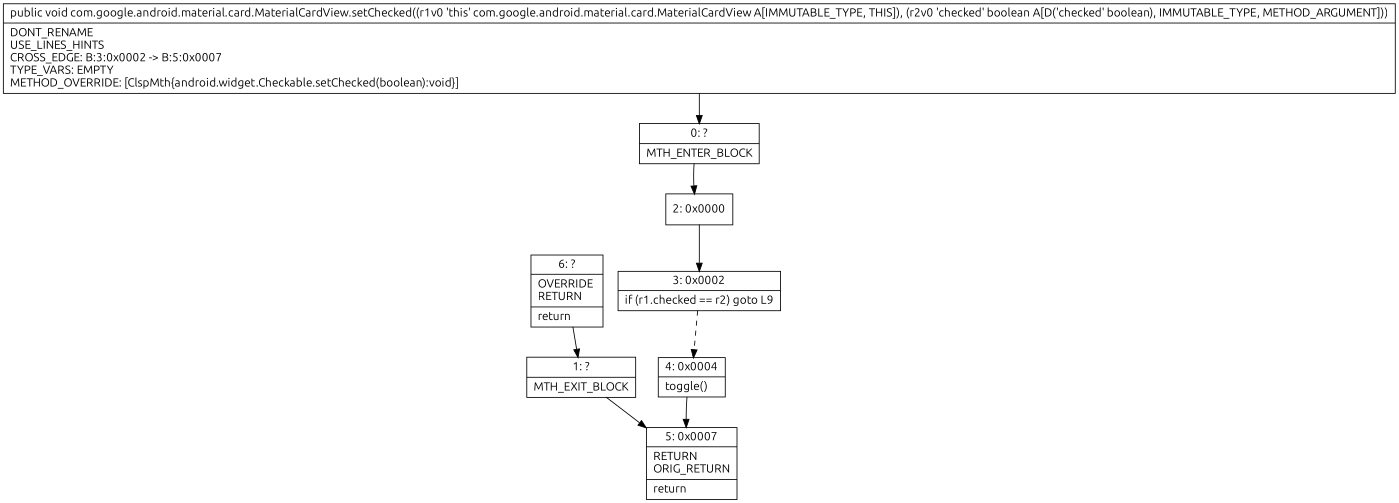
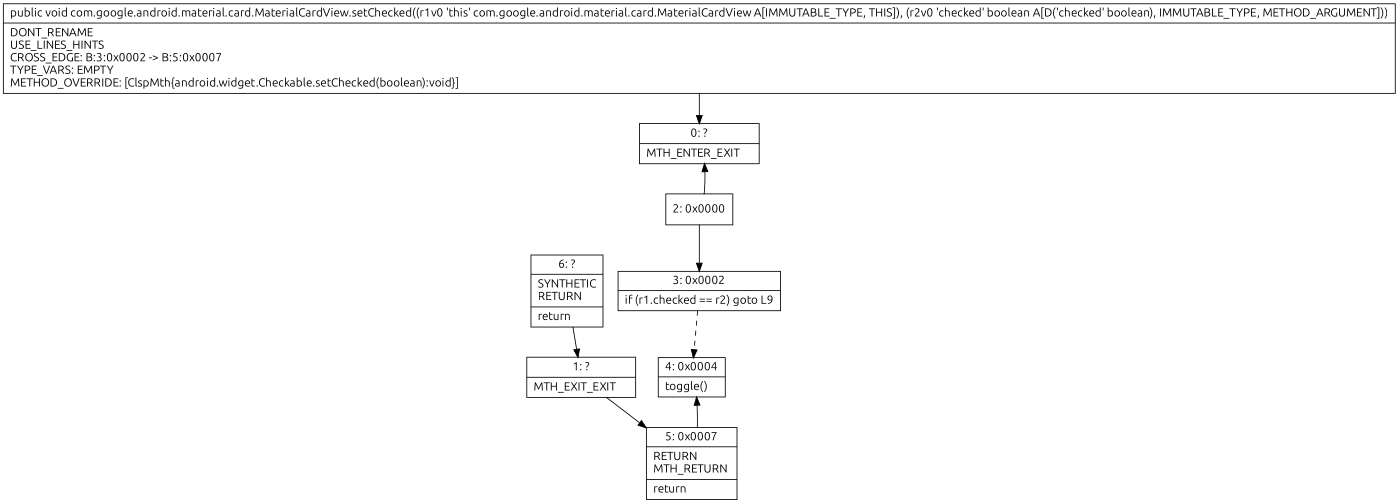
(699, 153) -> (693, 153)
(694, 175) -> (705, 183)
(566, 284) -> (567, 284)
(581, 387) -> (575, 387)
(686, 408) -> (697, 417)
(692, 469) -> (691, 469)
